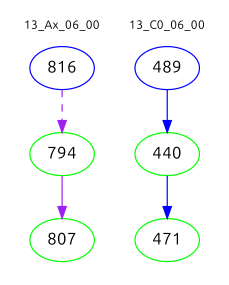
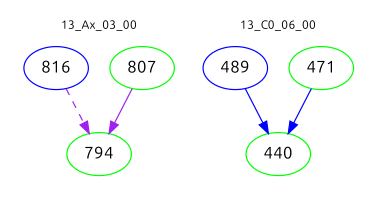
(62, 26) -> (99, 26)
(62, 191) -> (123, 106)
(167, 191) -> (303, 106)
